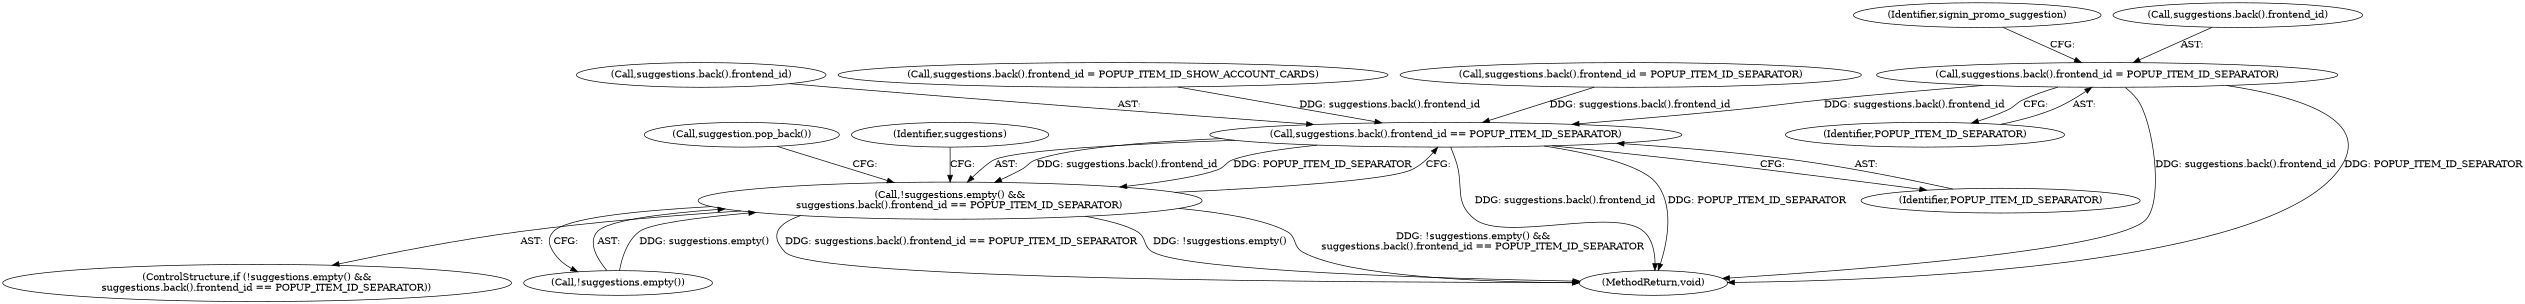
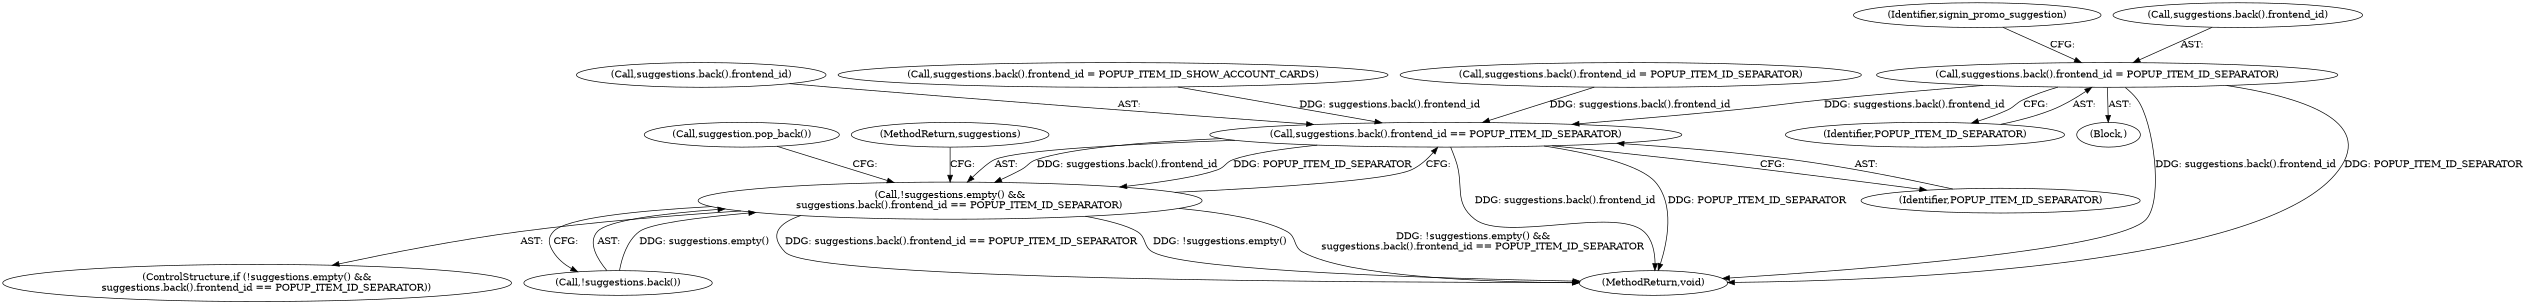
(950, 135) -> (950, 135)
none -> (2109, 135)
(618, 283) -> (618, 283)
